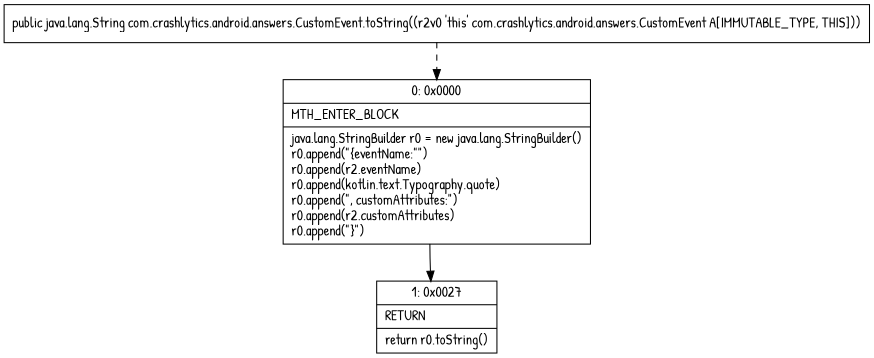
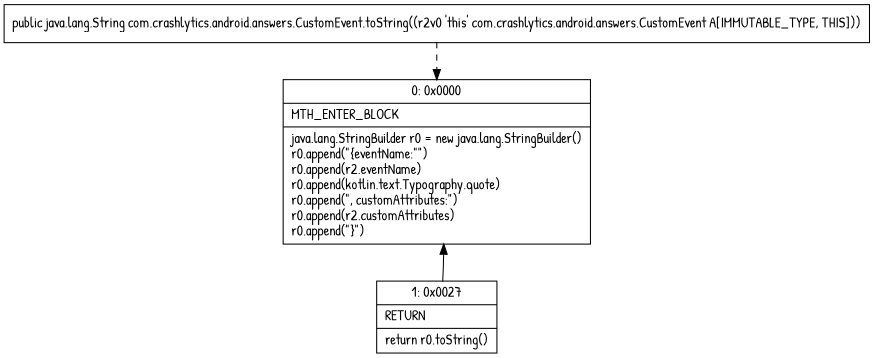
(430, 257) -> (443, 268)
